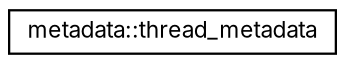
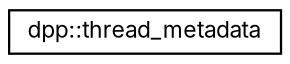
(172, 32) -> (145, 32)
